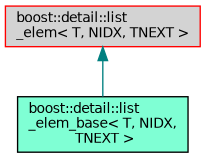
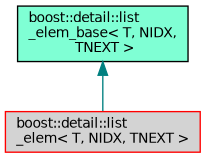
(103, 79) -> (103, 93)
